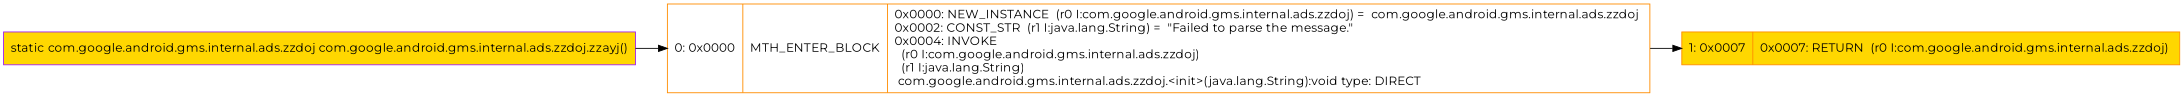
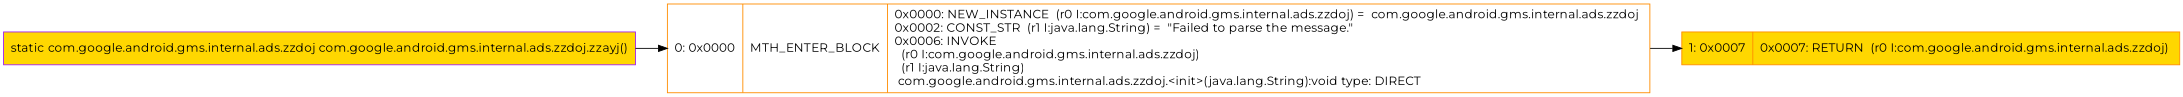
(950, 41) -> (949, 41)
